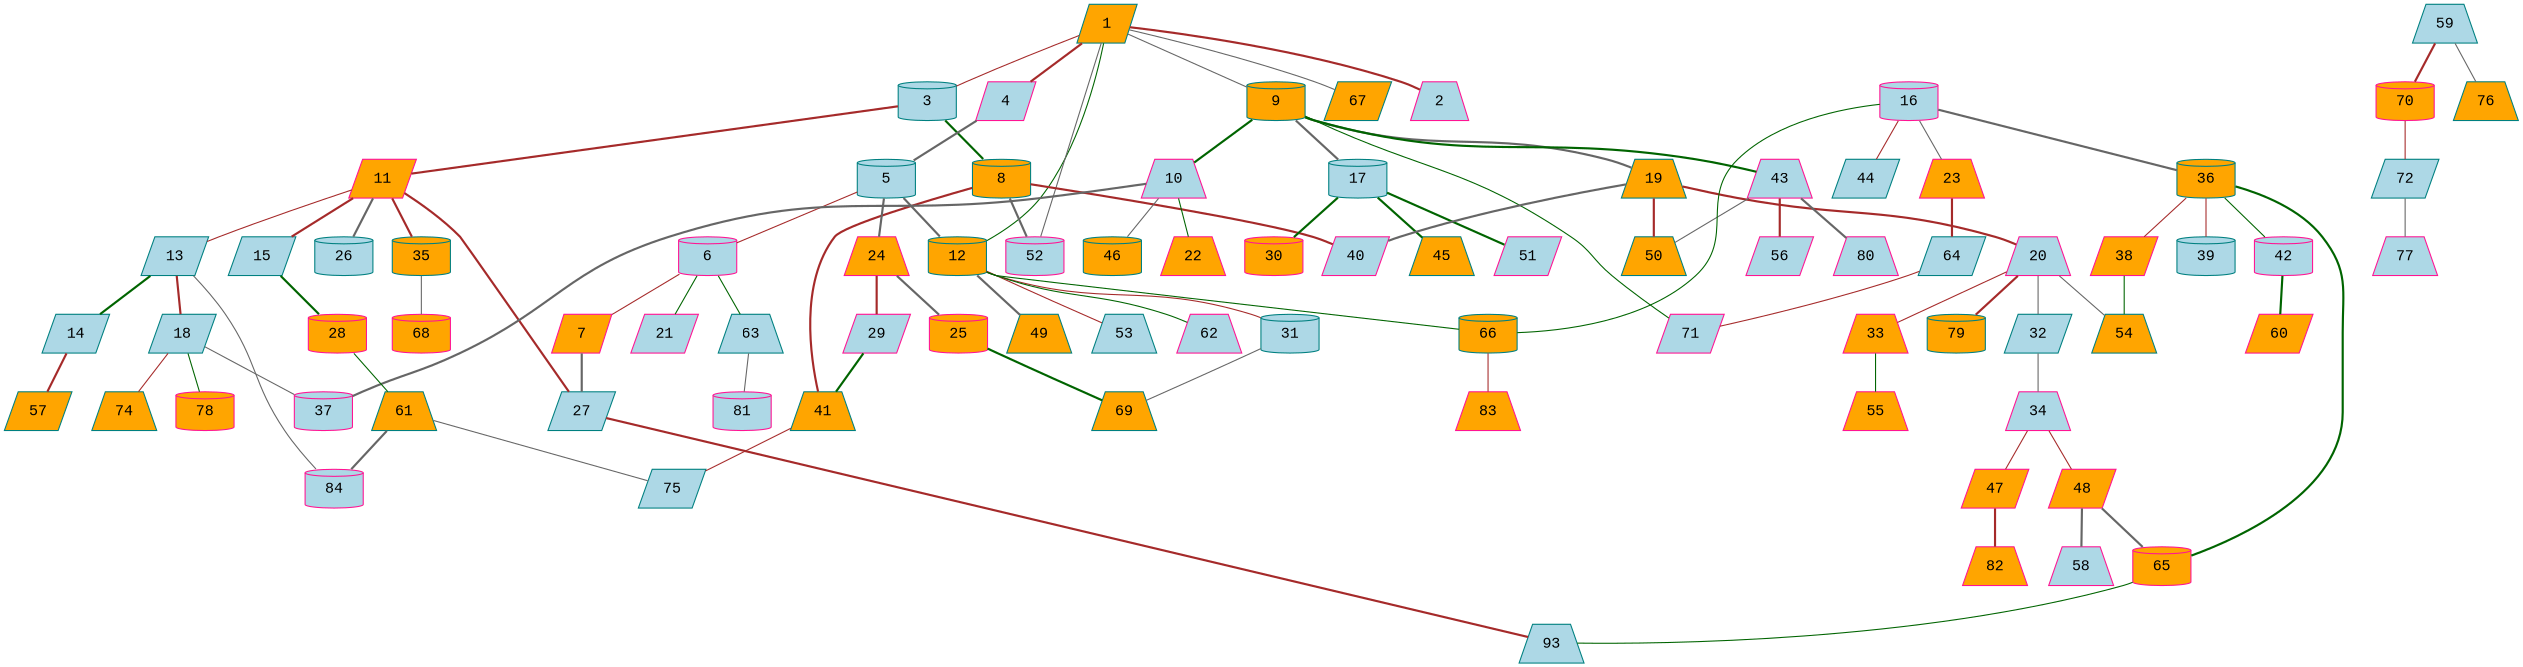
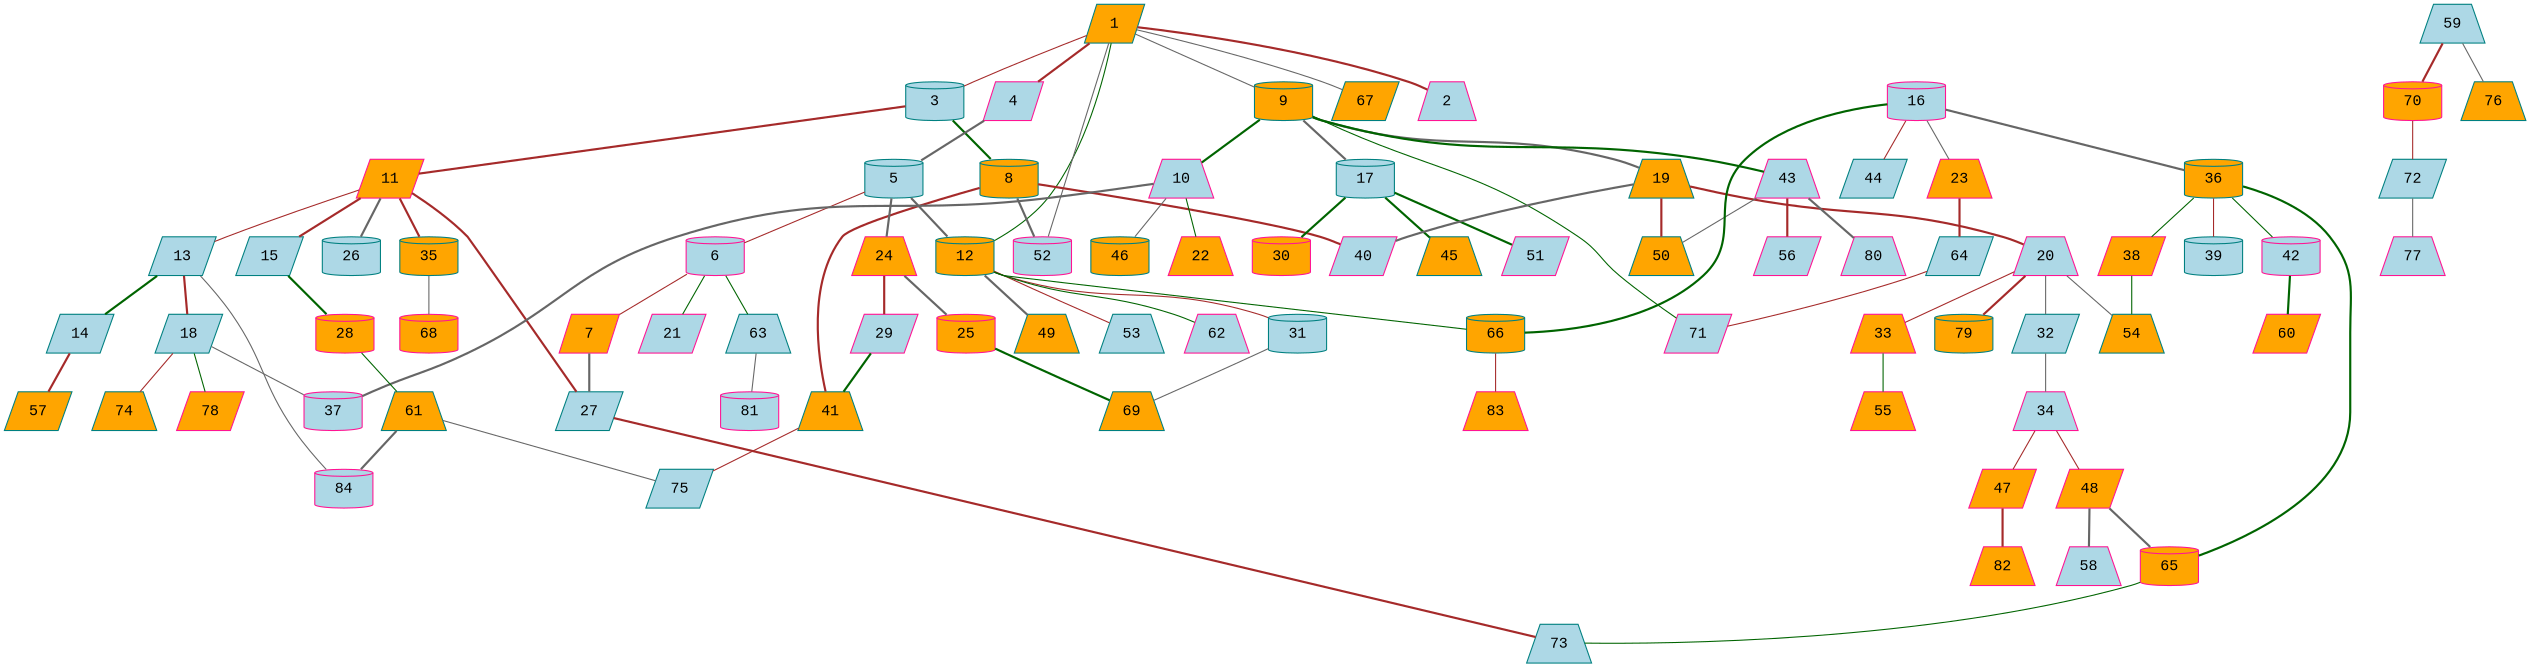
(2165, 217) -> (2173, 217)
(1716, 236) -> (1723, 236)
(205, 411) -> (210, 411)
(1552, 644) -> (1559, 644)
